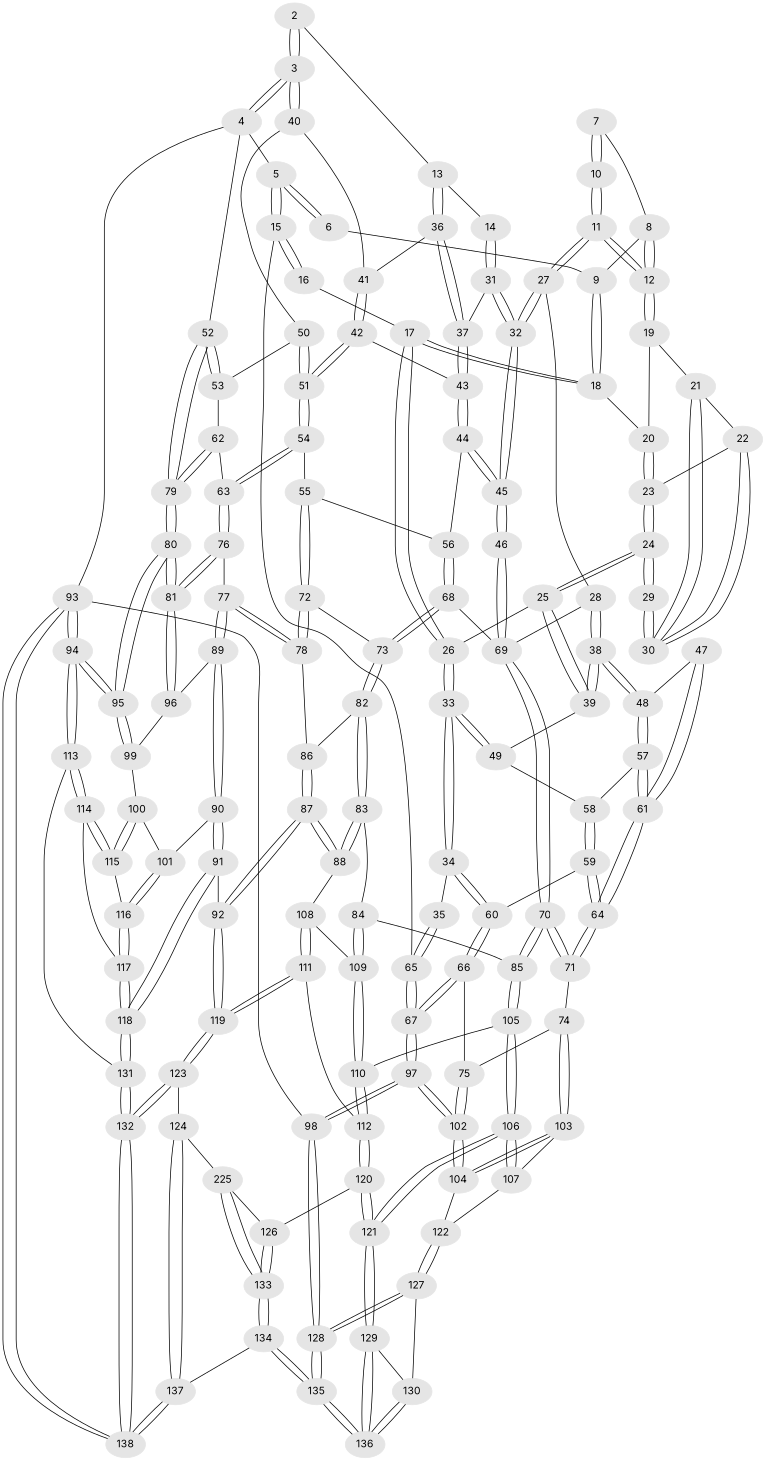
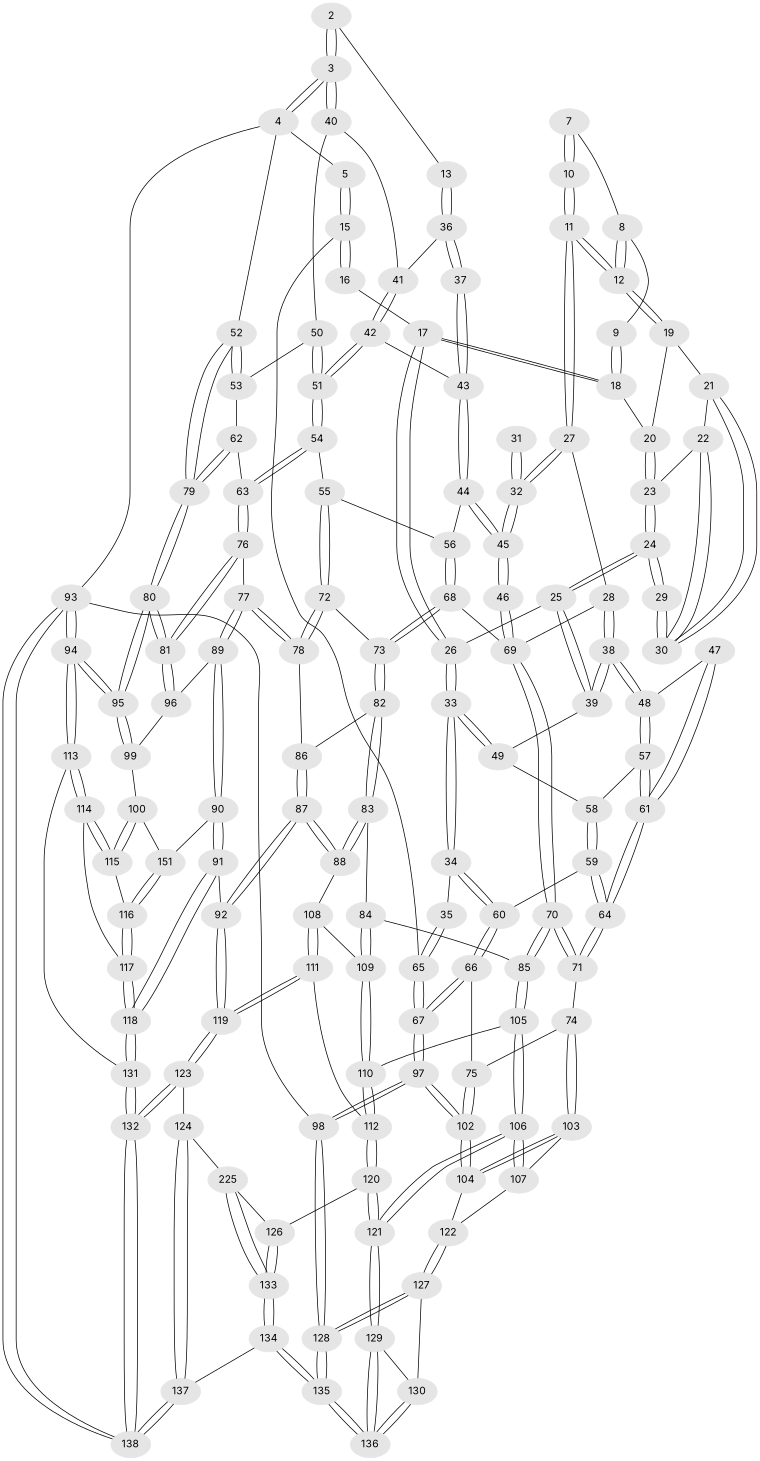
(329, 228) -> none
(491, 228) -> none
(477, 307) -> none
(165, 863) -> (165, 863)
